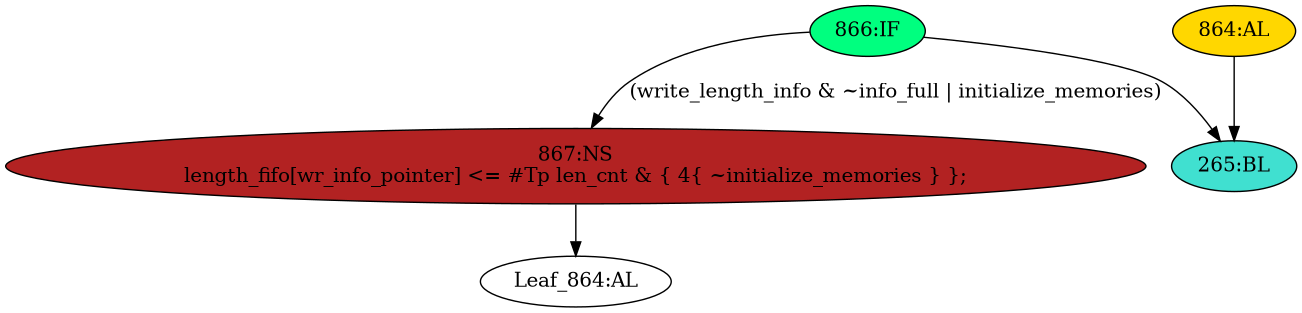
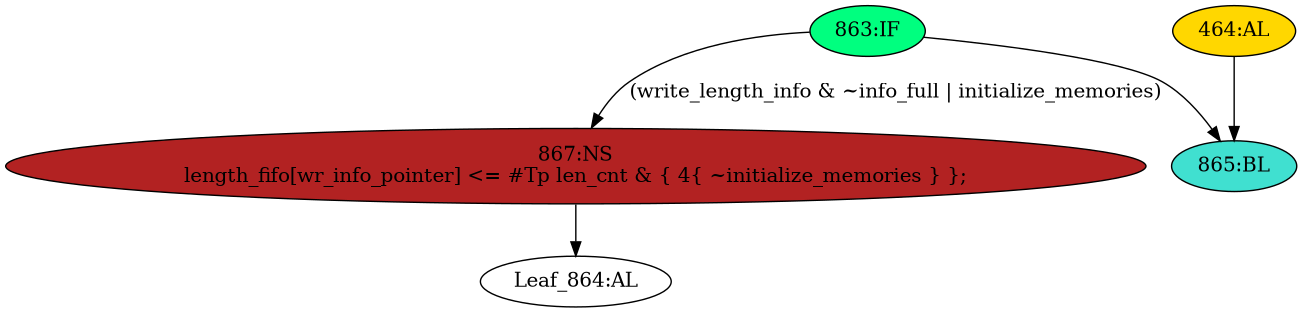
(868, 31) -> (868, 31)
(1234, 31) -> (1234, 31)
(1234, 166) -> (1234, 166)
